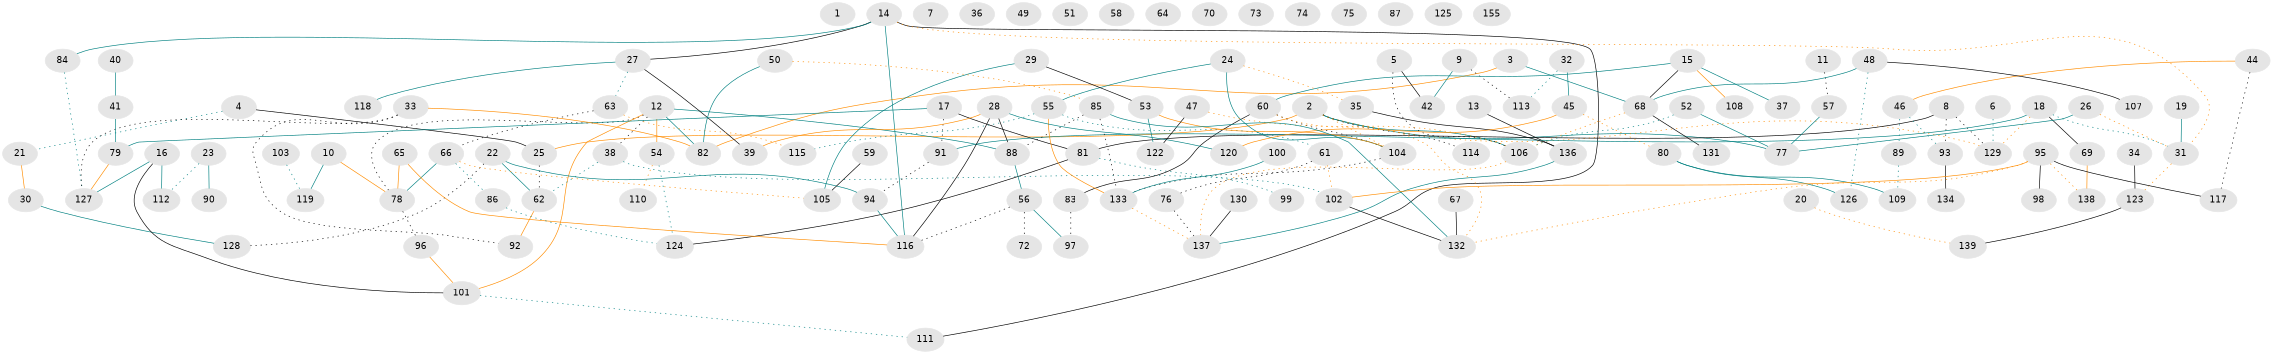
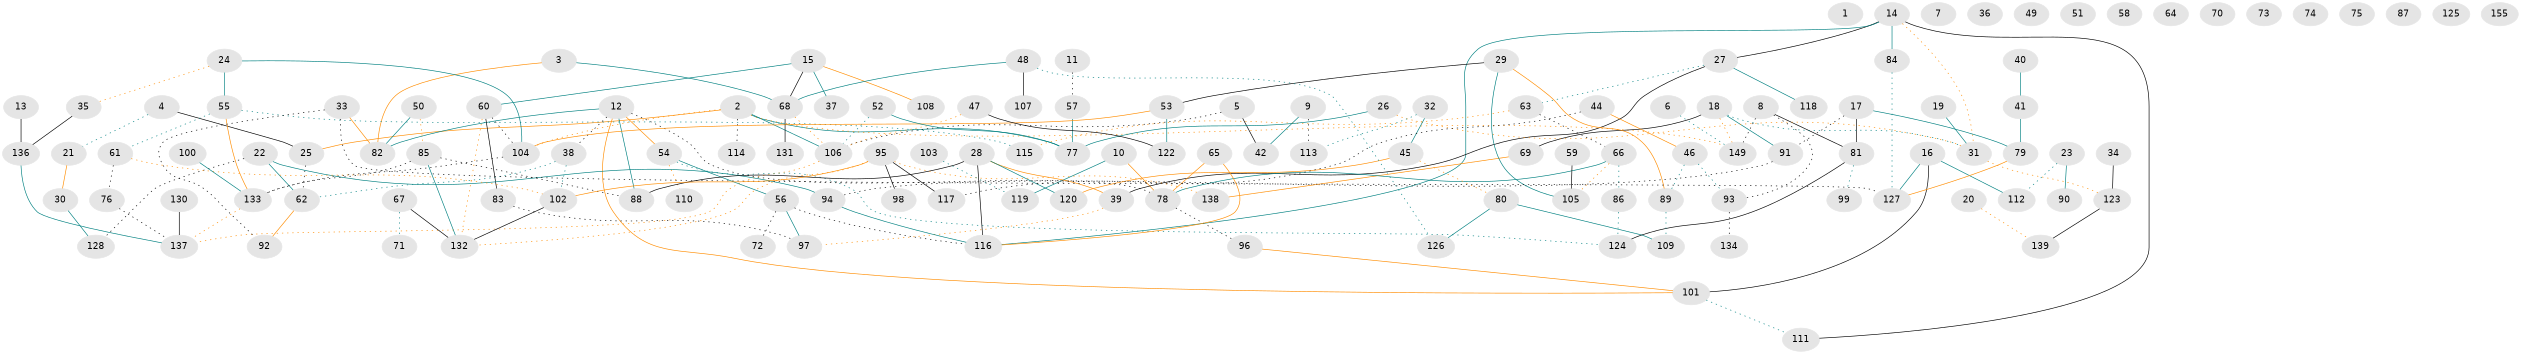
none -> (1586, 124)
(1993, 154) -> (1738, 154)
(1945, 172) -> (1729, 224)
(1019, 181) -> (744, 186)
none -> (963, 232)
none -> (400, 247)
